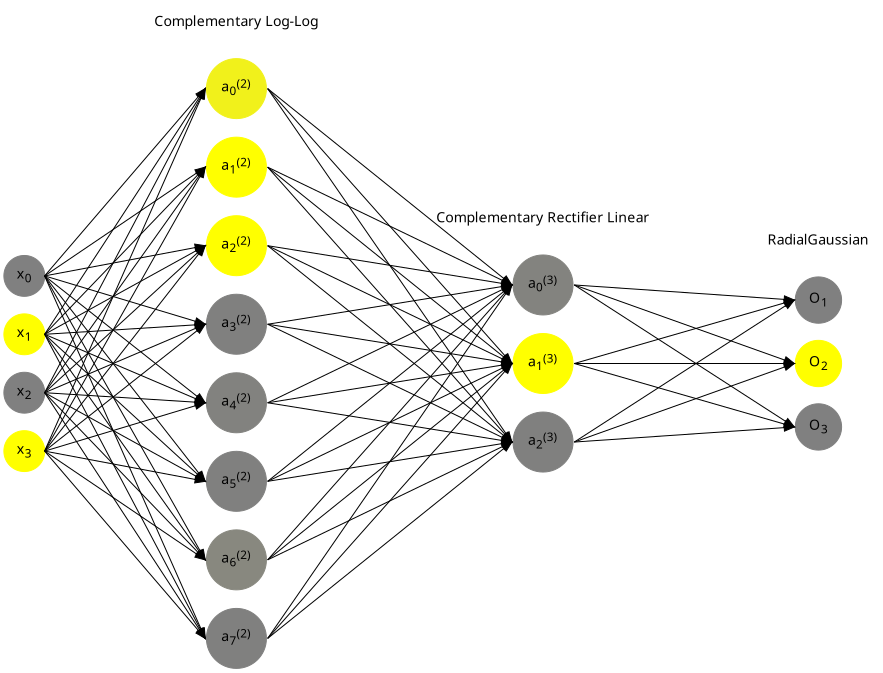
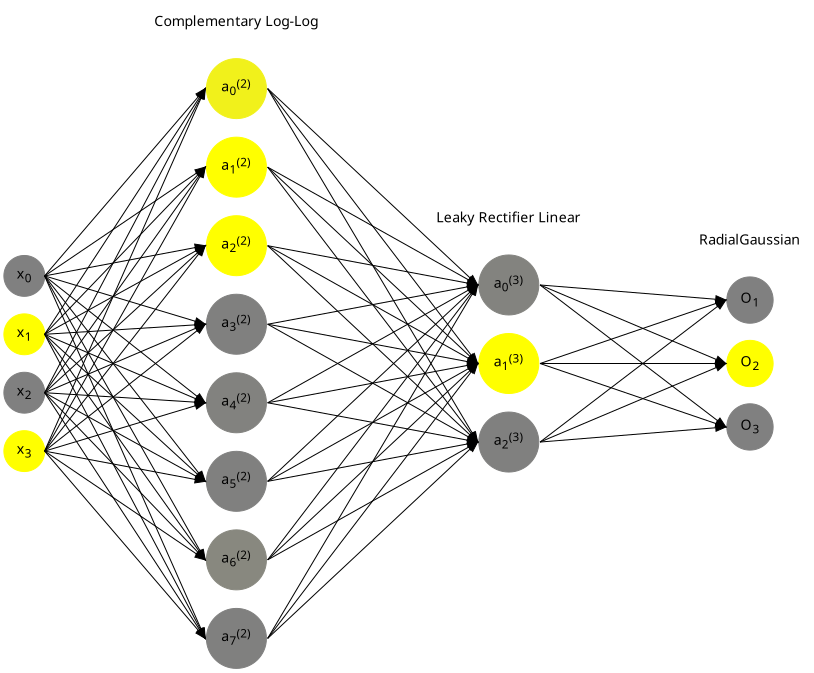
(543, 219) -> (509, 219)
